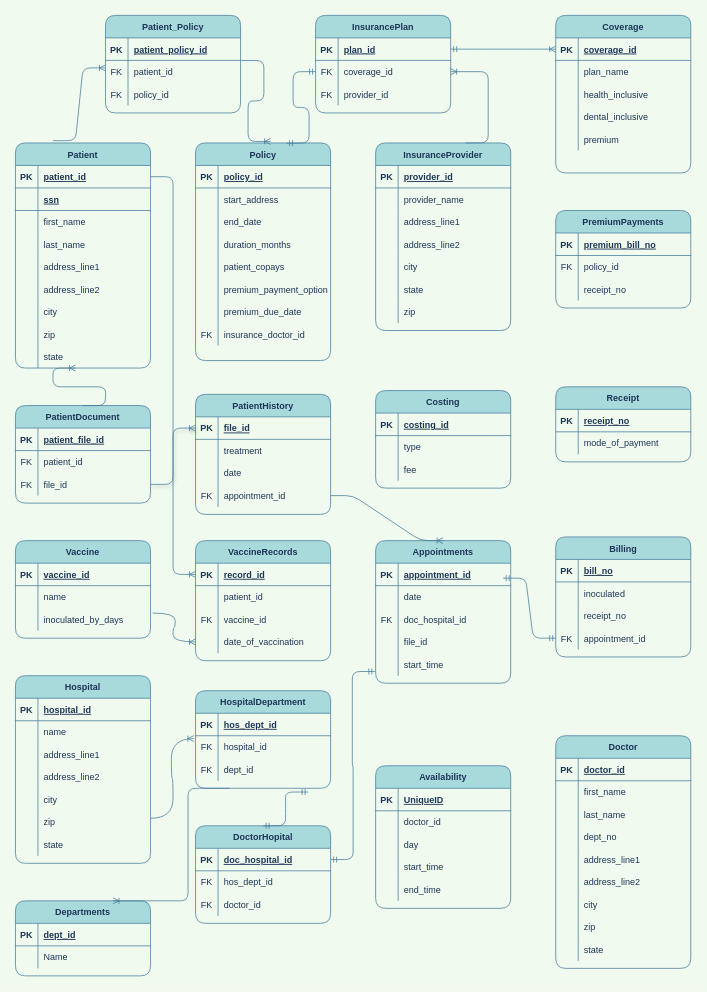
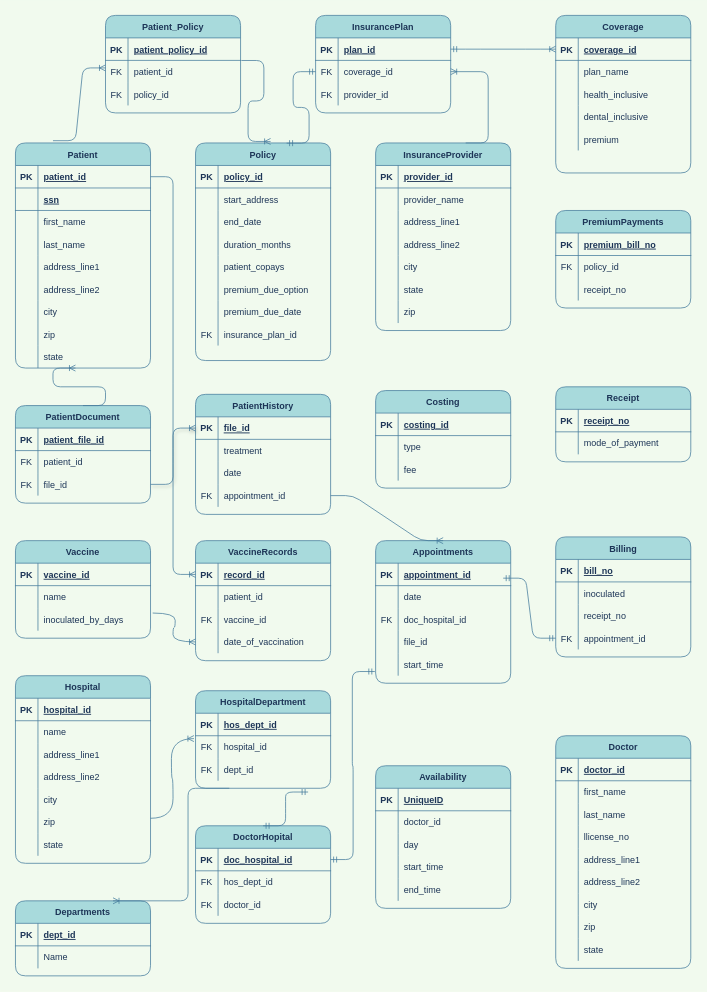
(277, 290) -> (267, 290)
(269, 335) -> (263, 335)
(601, 837) -> (608, 837)
